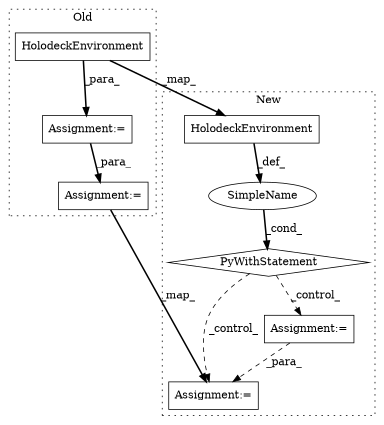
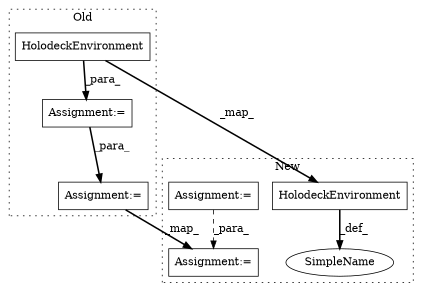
(269, 262) -> none
